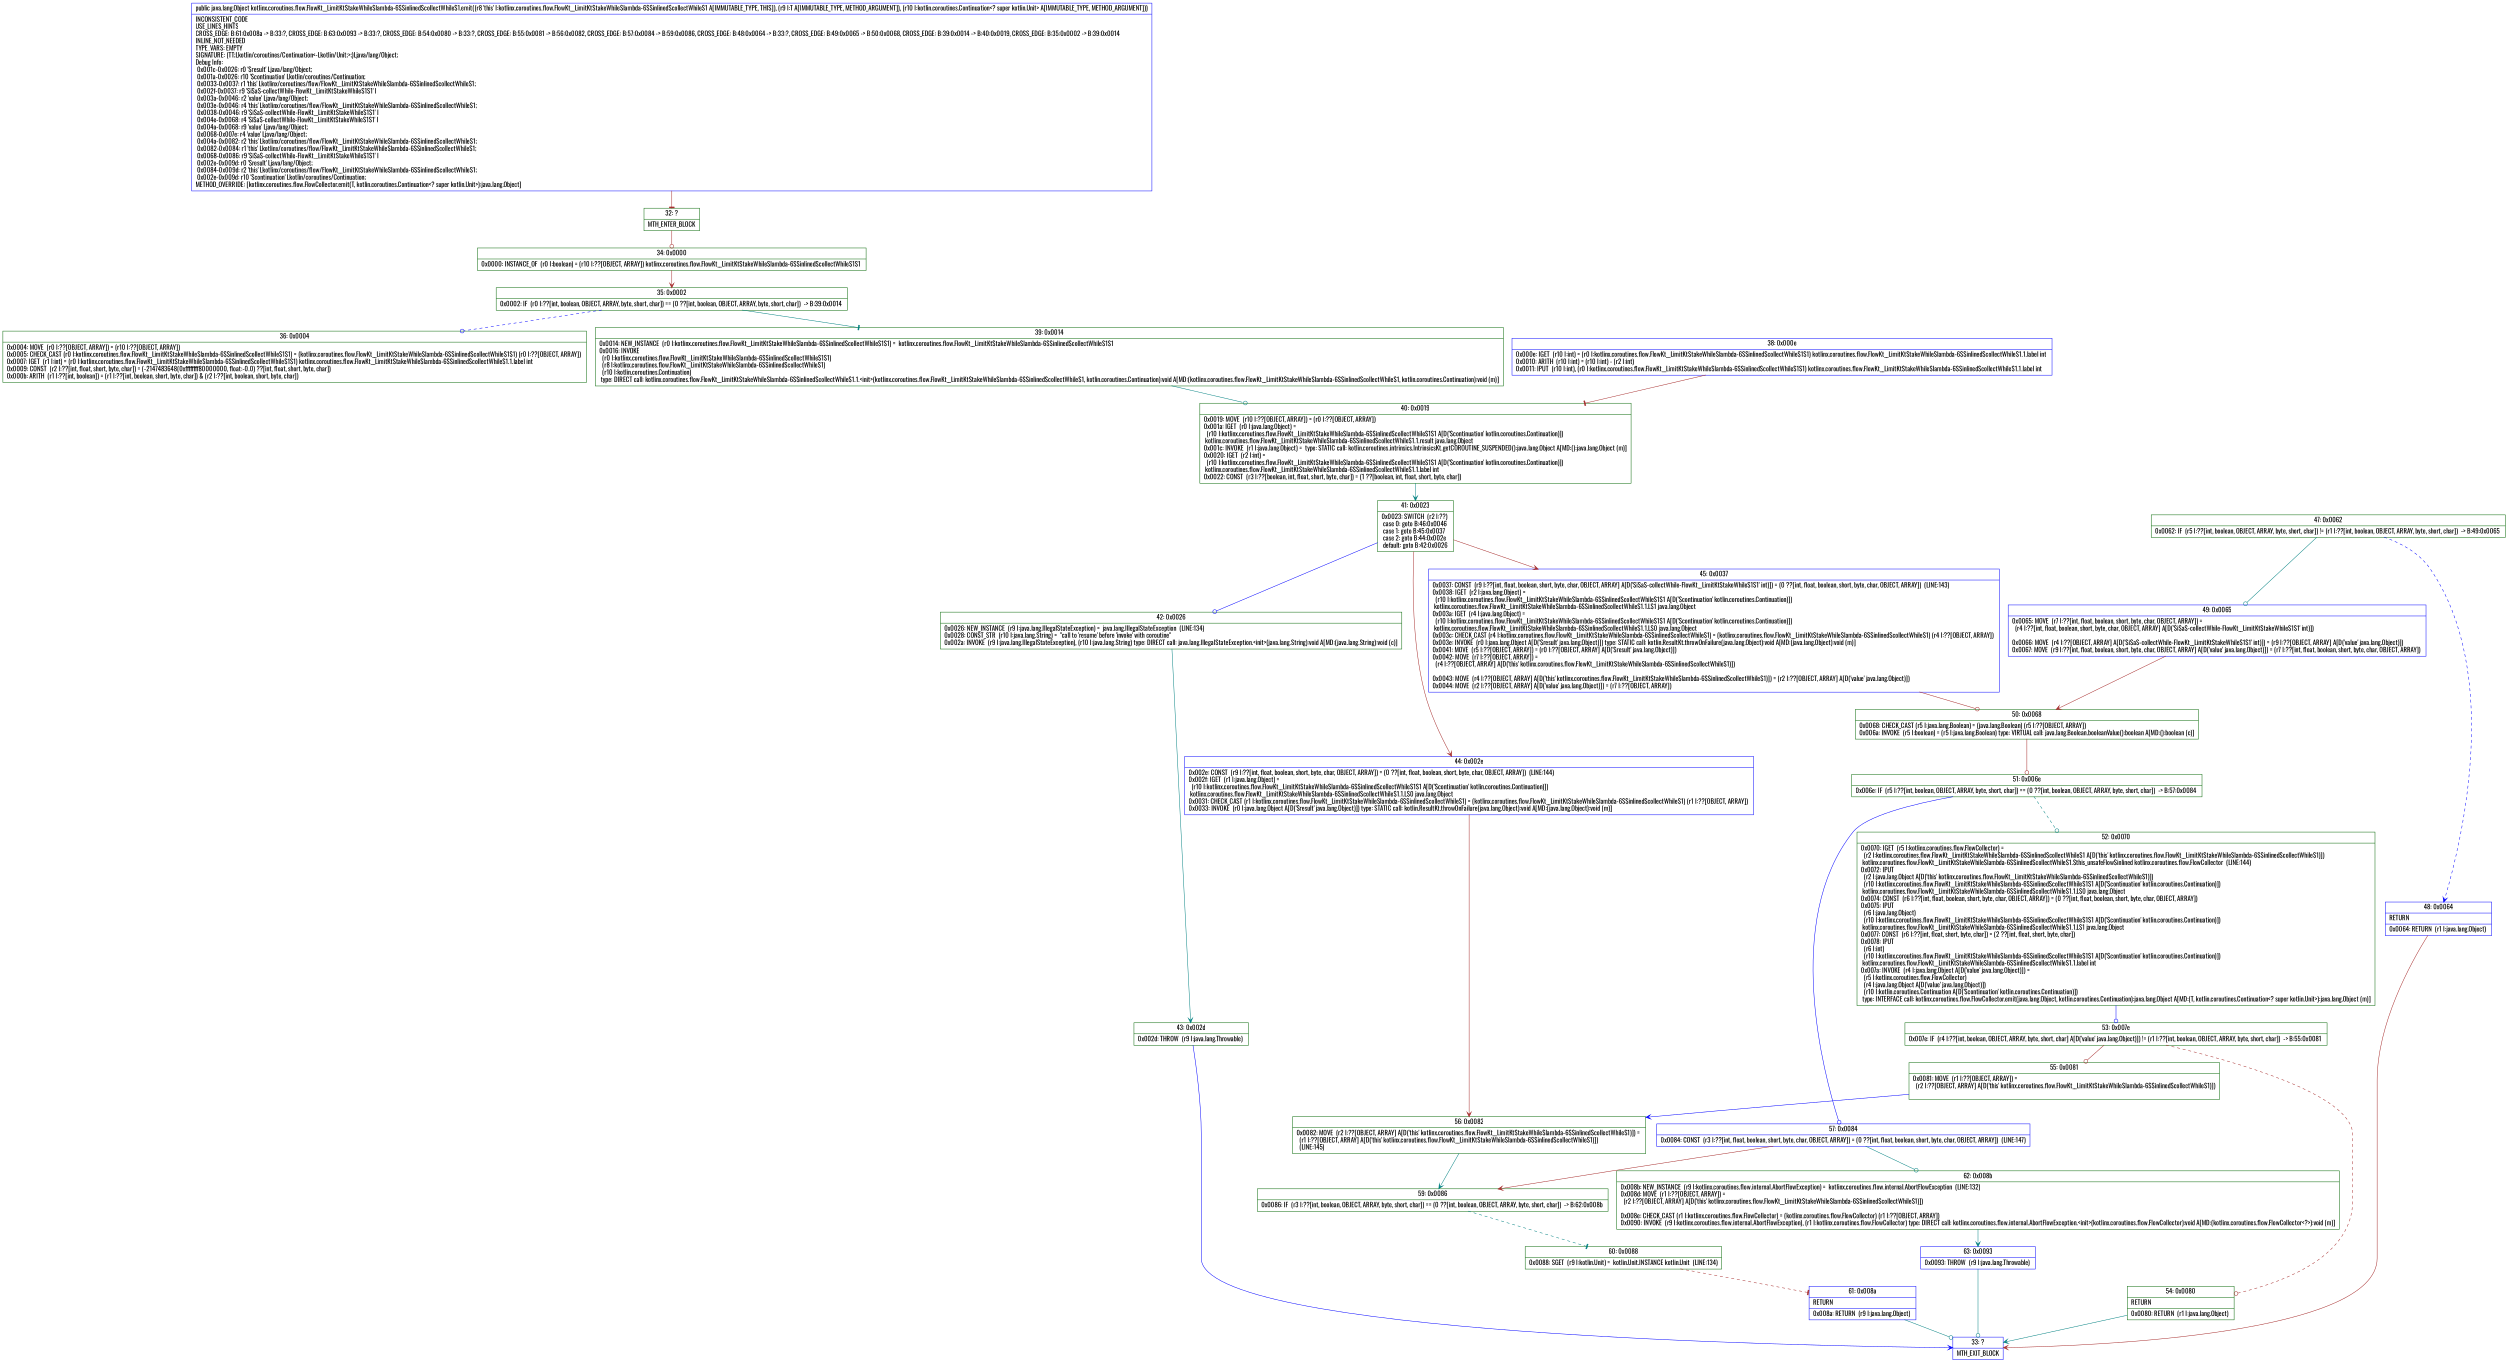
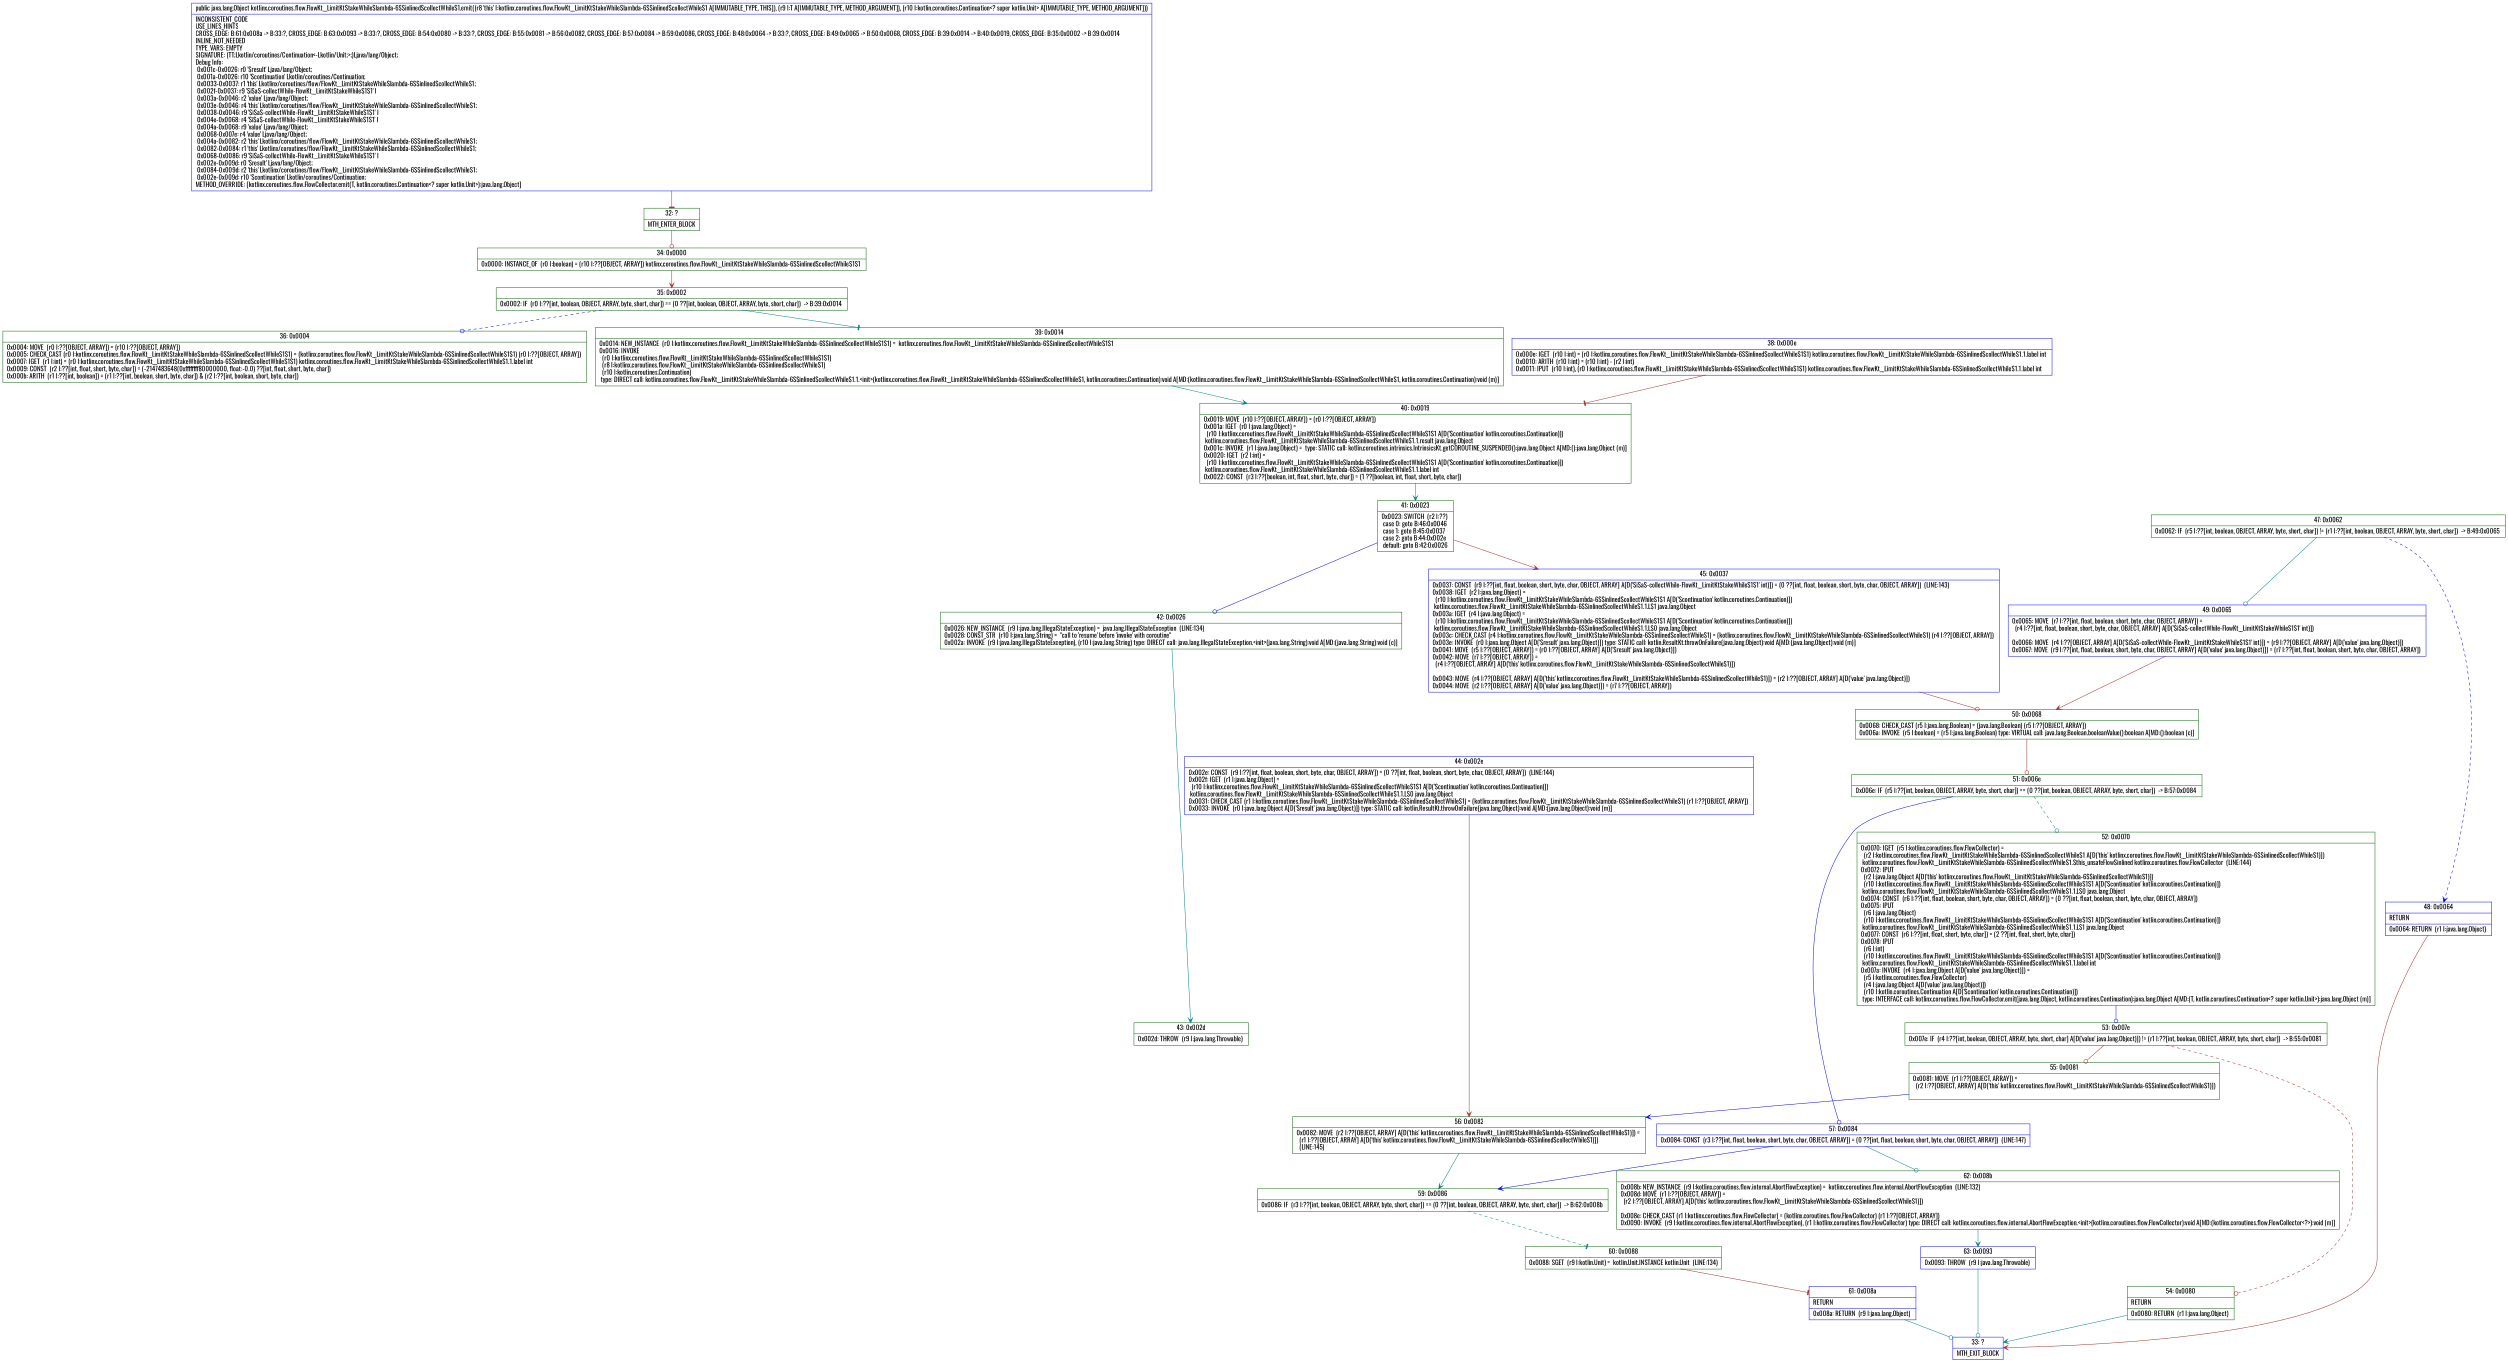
(1207, 394) -> (1207, 394)
(1417, 655) -> none
(1638, 1167) -> (1638, 1167)
(1743, 1281) -> (1743, 1281)
(1461, 1325) -> none
